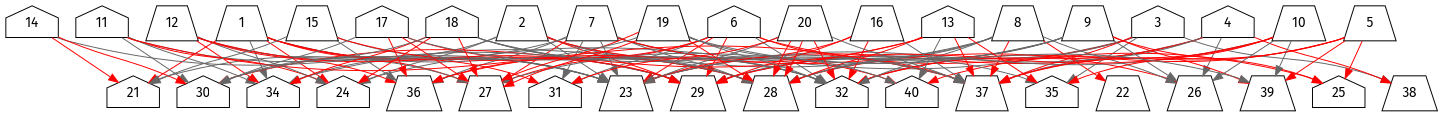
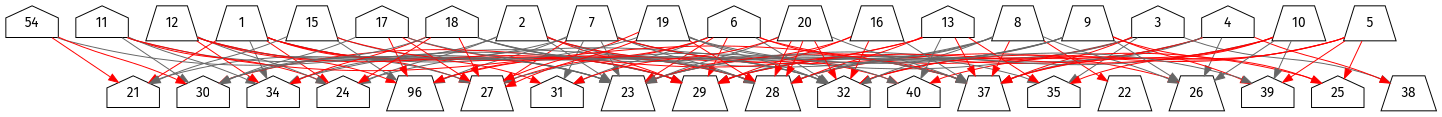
(32, 23) -> (32, 23)
(414, 93) -> (415, 93)
(1268, 93) -> (1268, 93)
